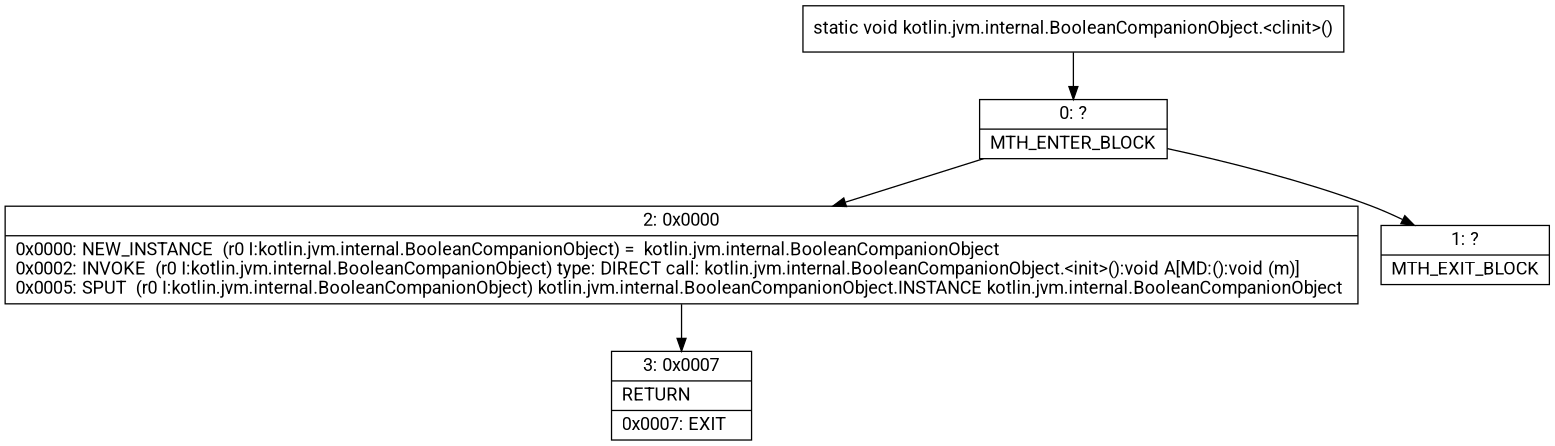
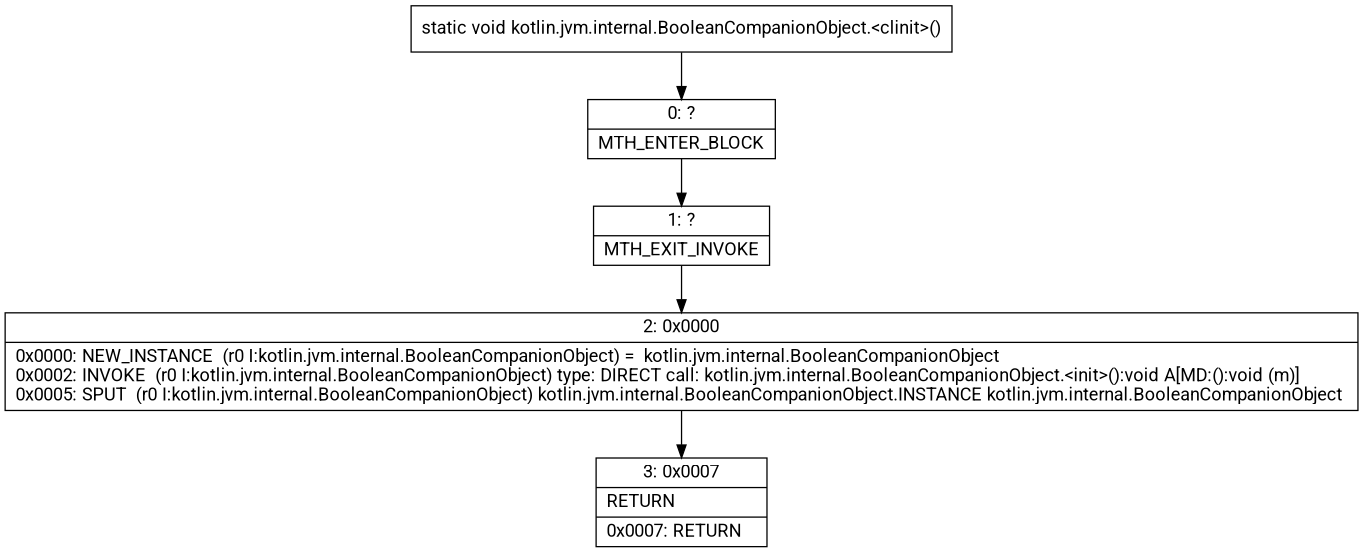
(914, 180) -> (682, 283)
(1465, 269) -> (682, 250)
(682, 425) -> (682, 531)
